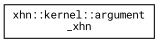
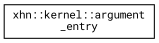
(79, 22) -> (79, 22)
